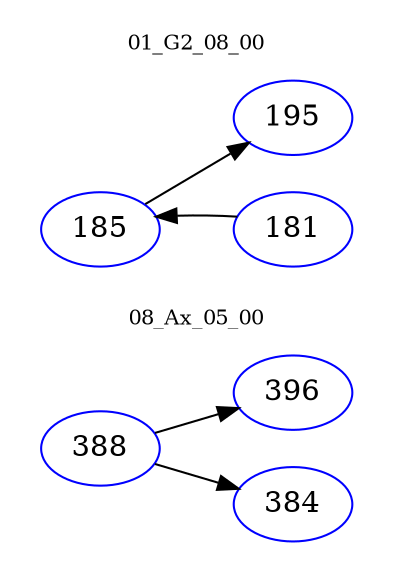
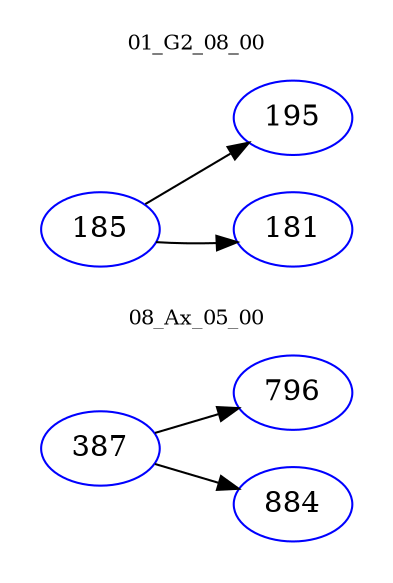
(207, 216) -> (186, 243)
(293, 393) -> (293, 393)
(100, 448) -> (100, 448)
(293, 504) -> (293, 504)
